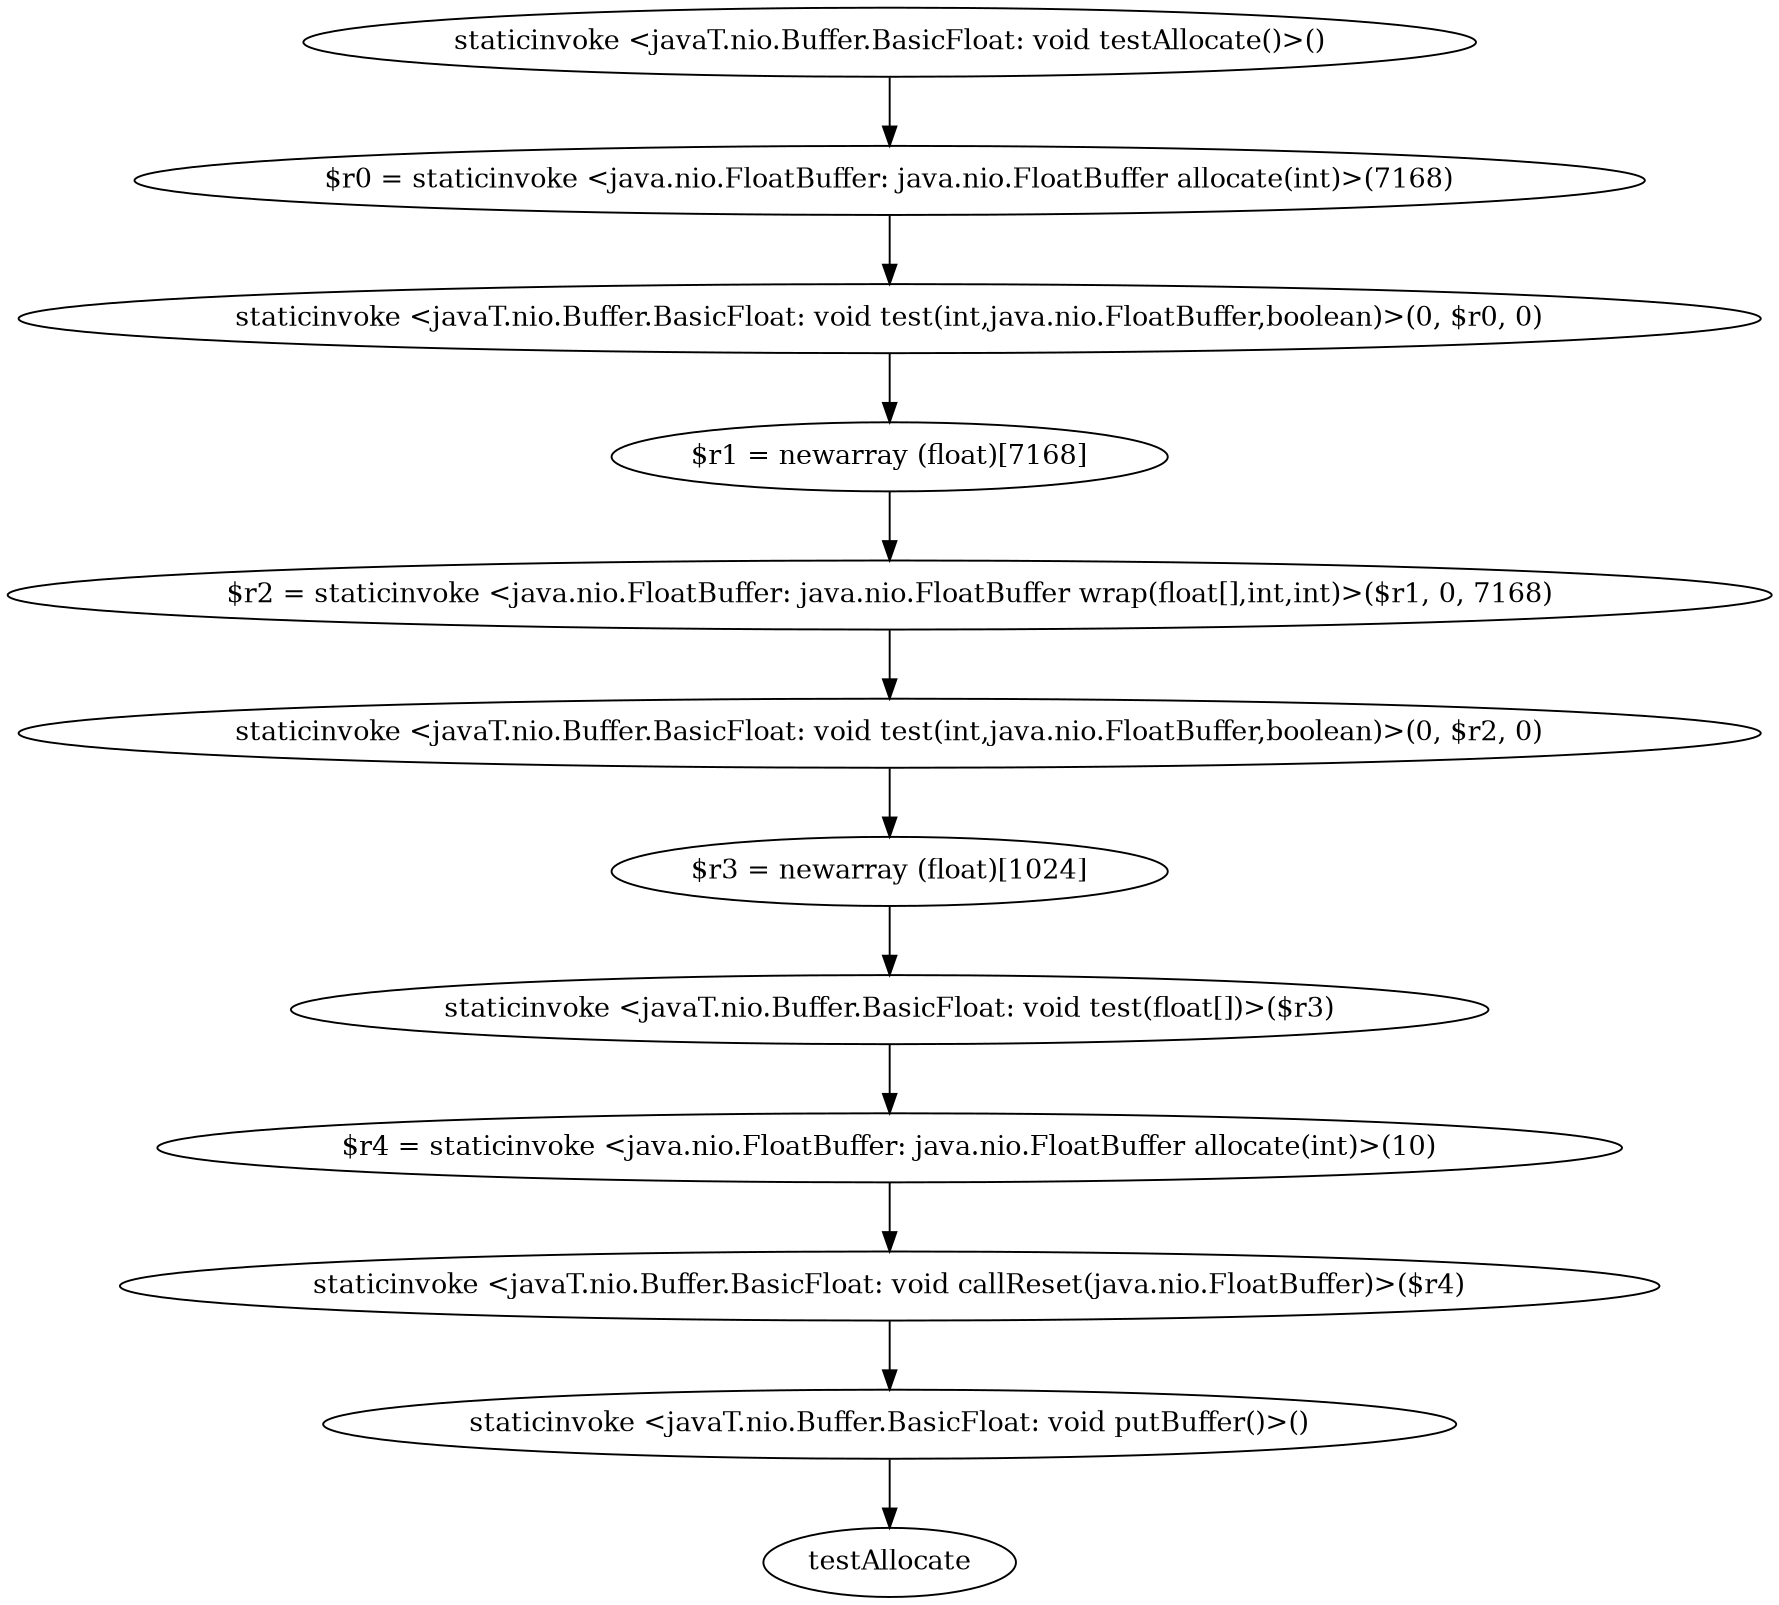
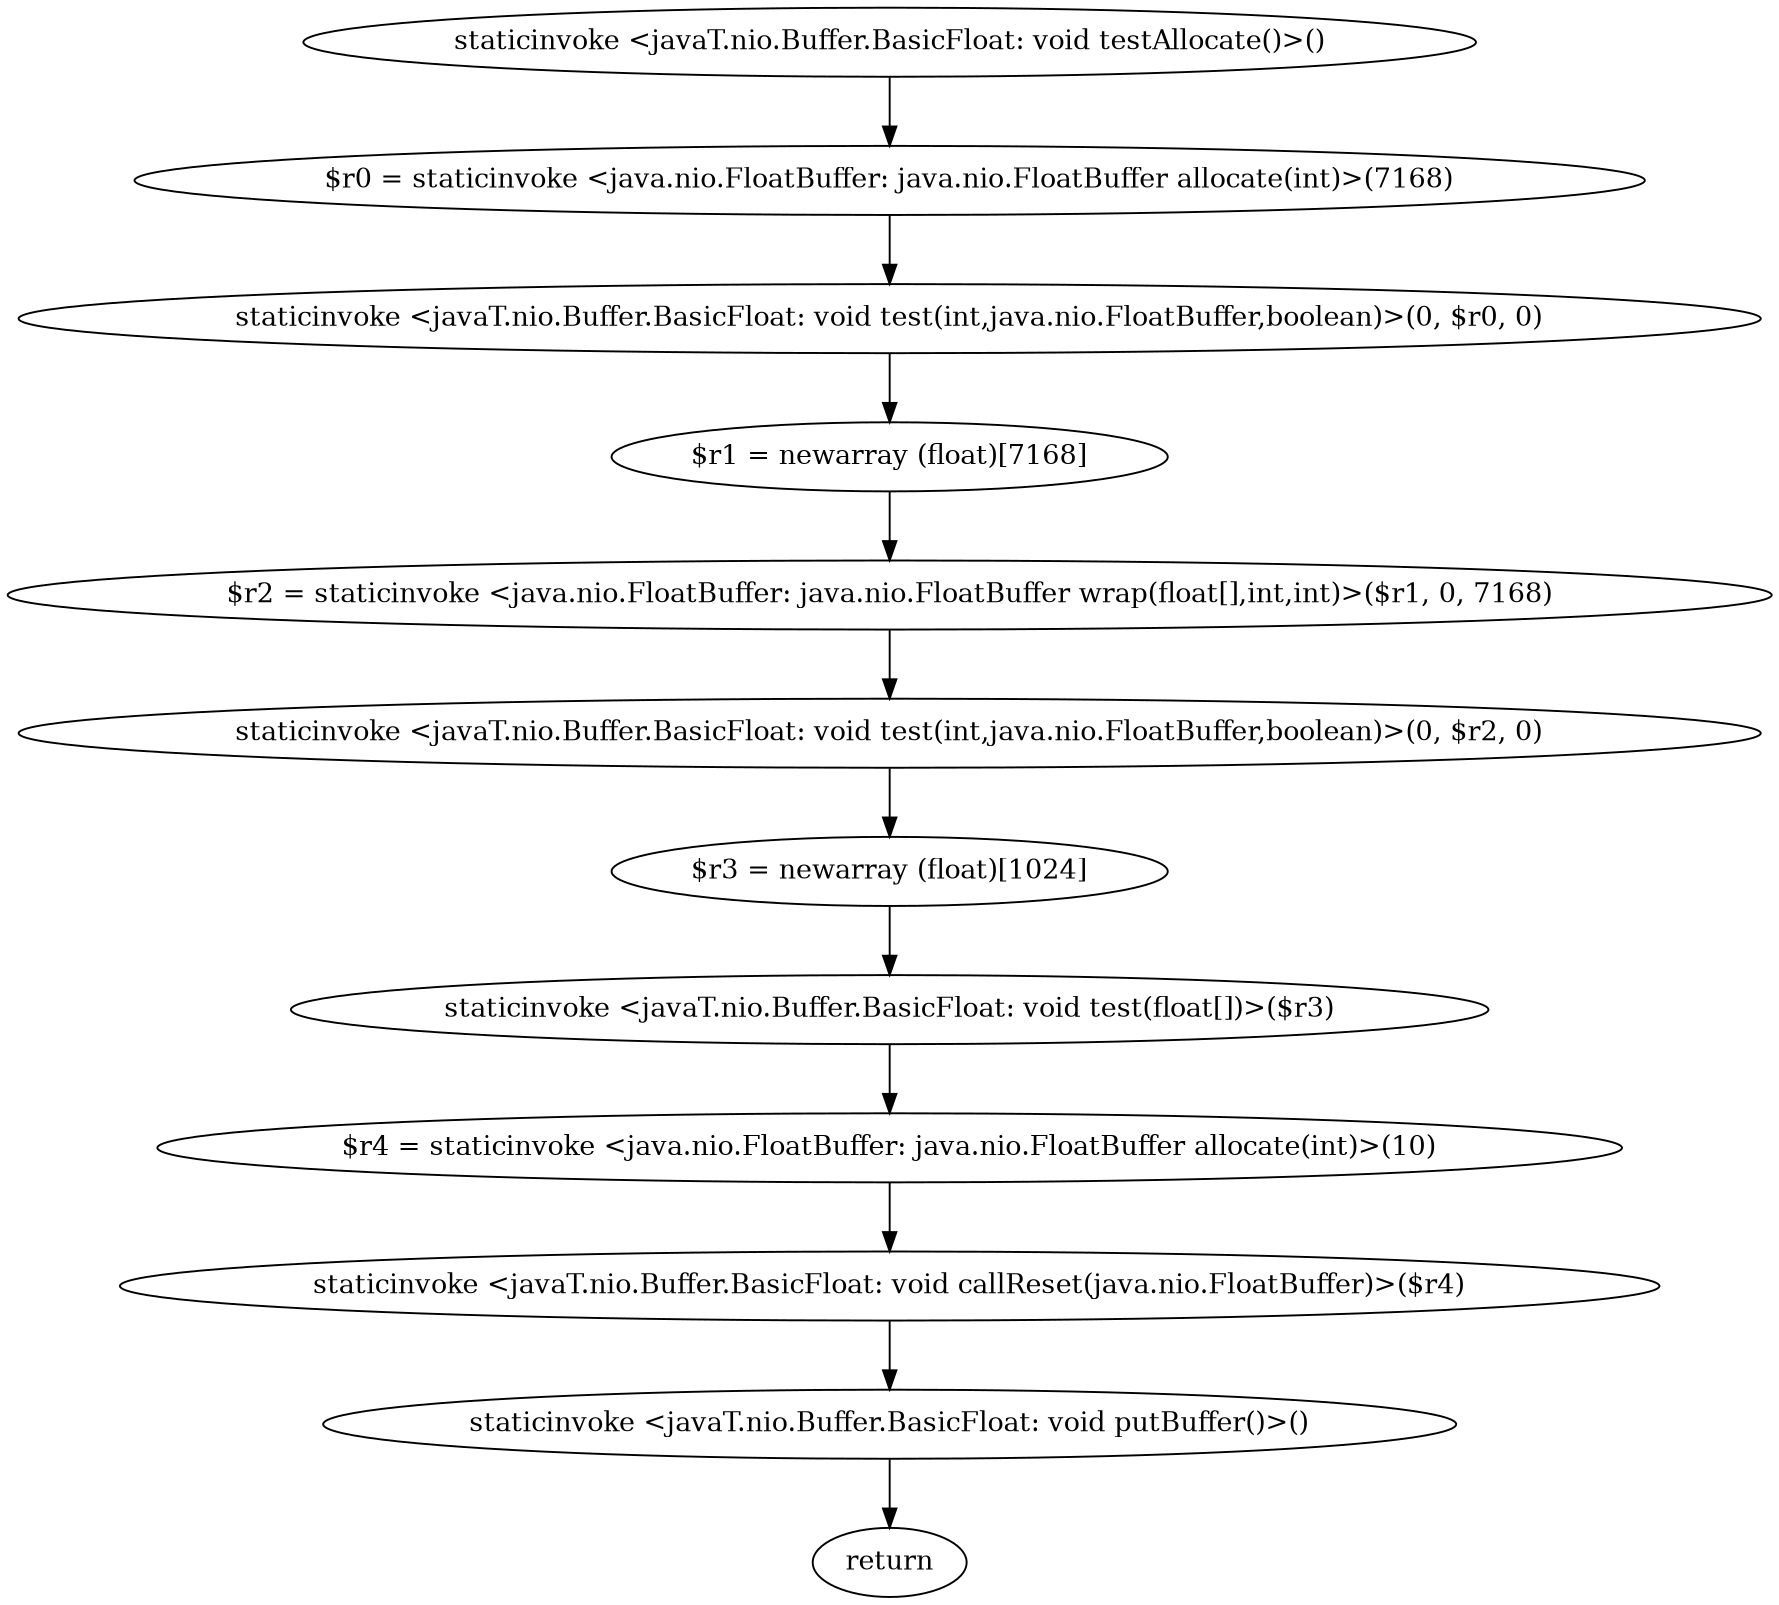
(890, 1562) -> (890, 1562)
